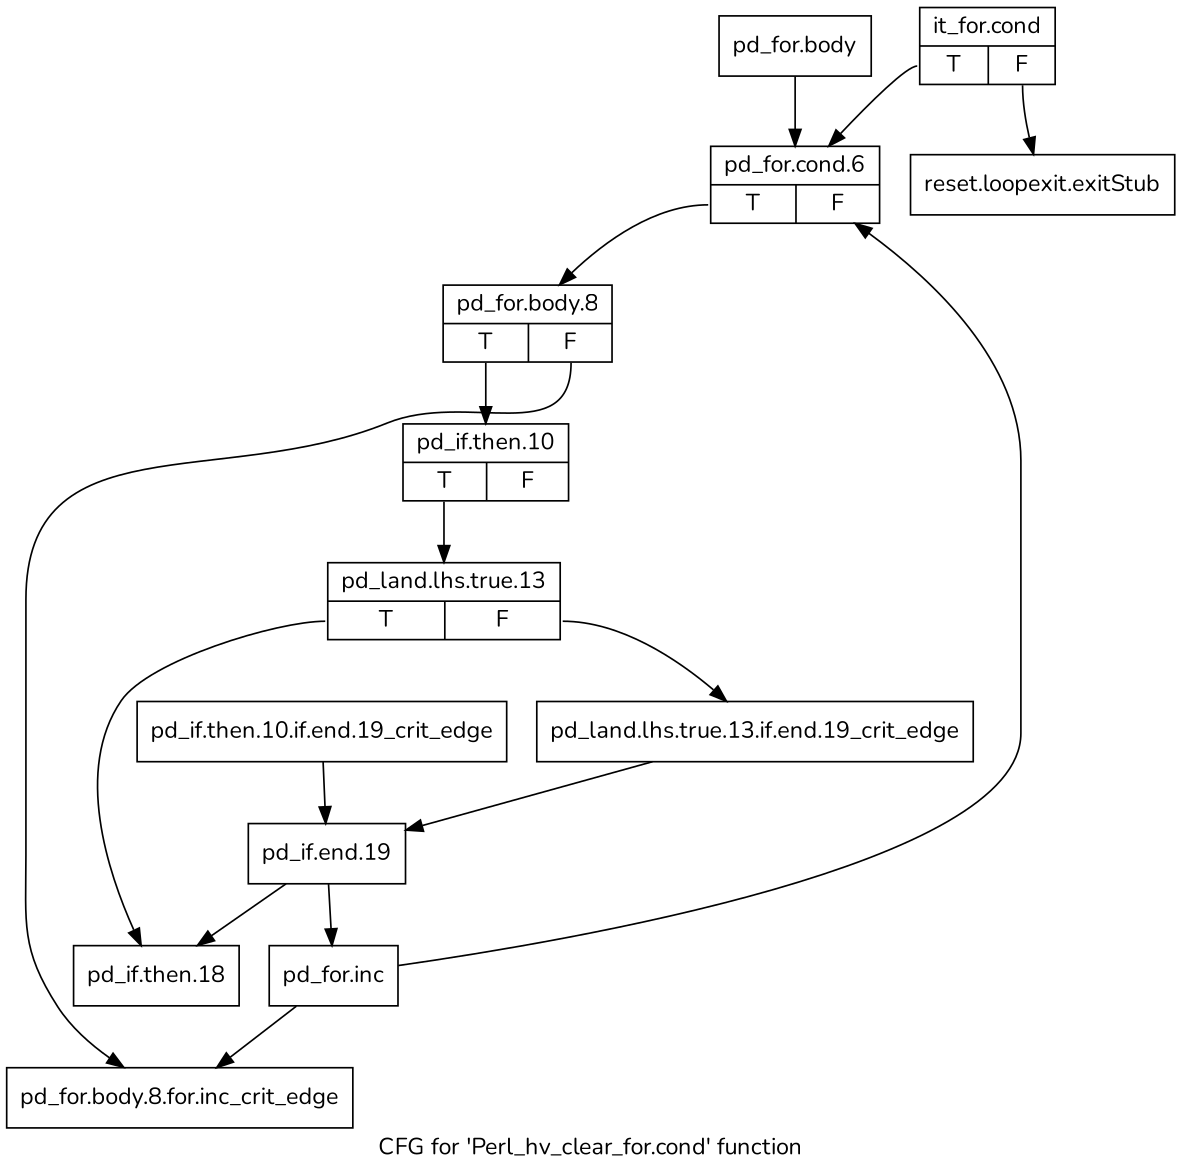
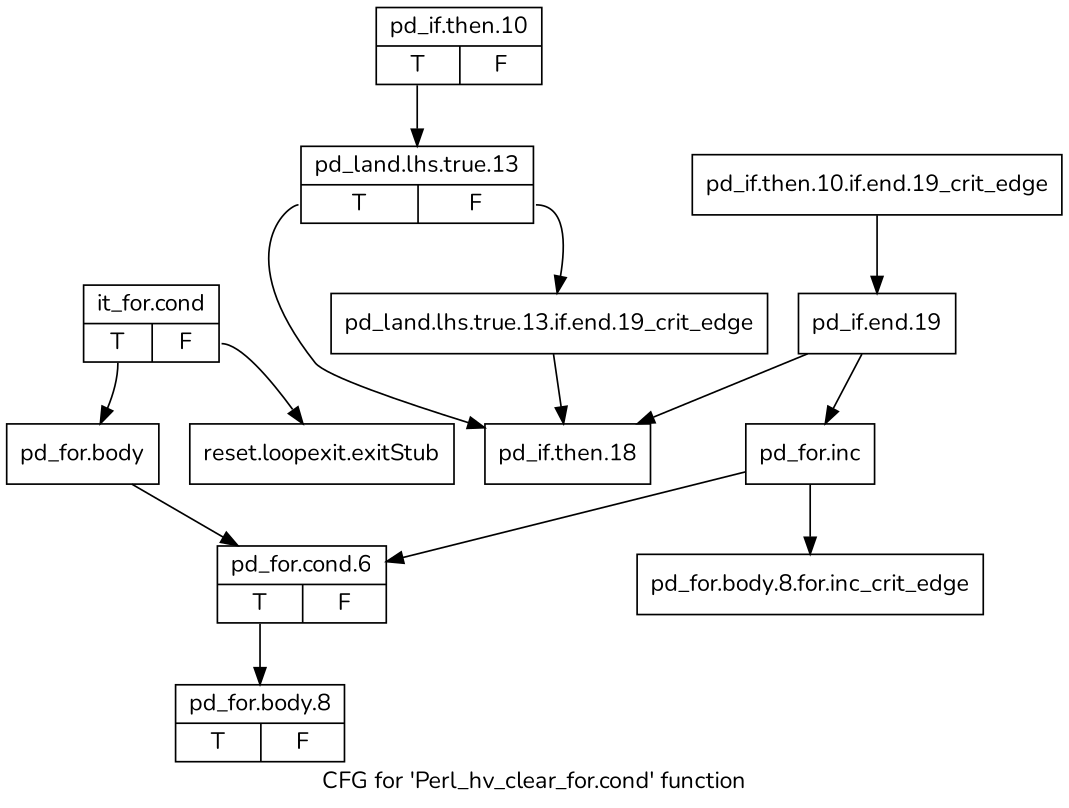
(877, 97) -> (115, 386)
(486, 385) -> none
(50, 519) -> none
(537, 794) -> (557, 380)
